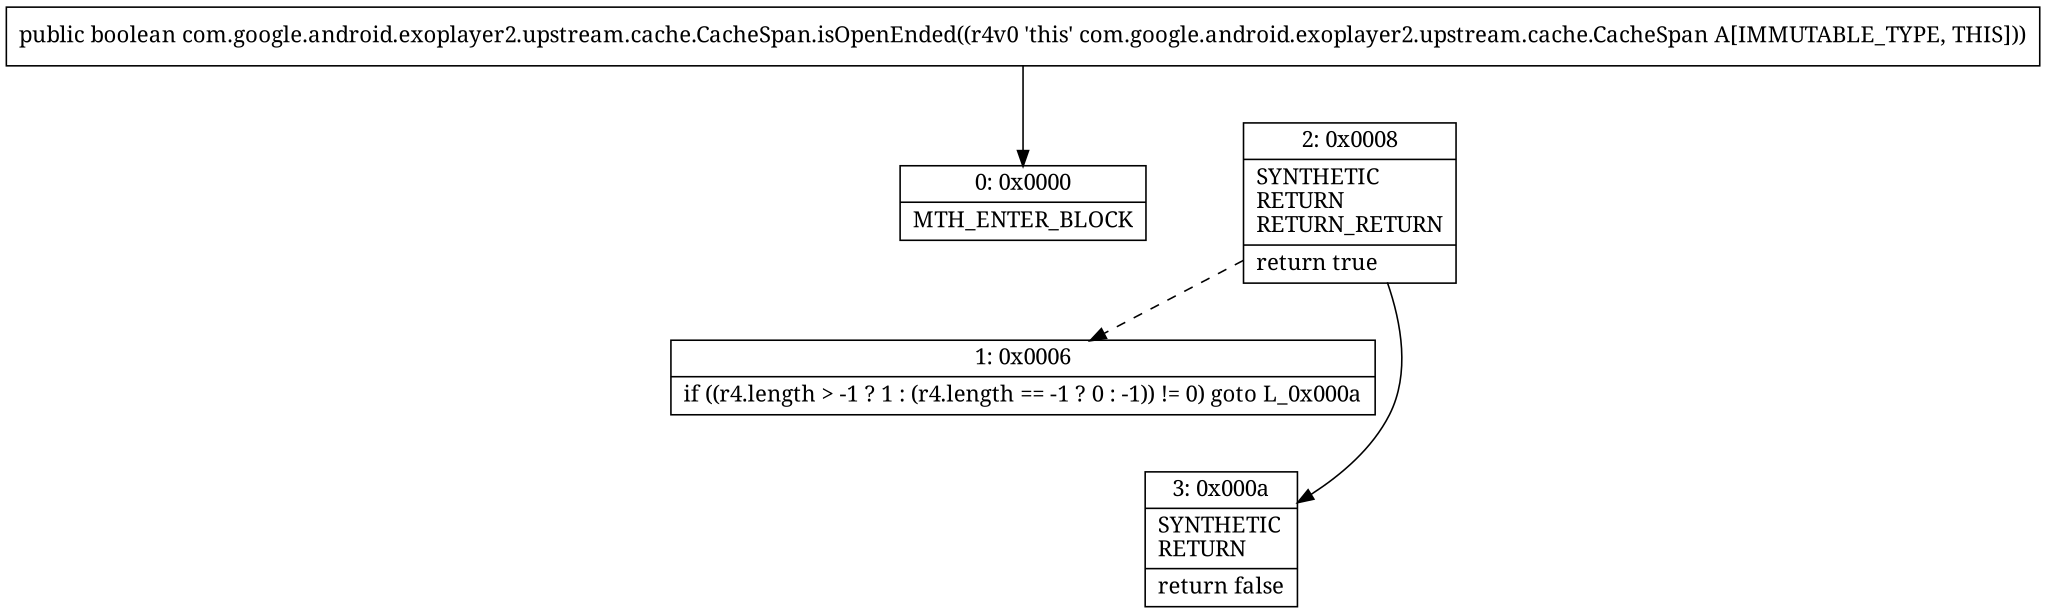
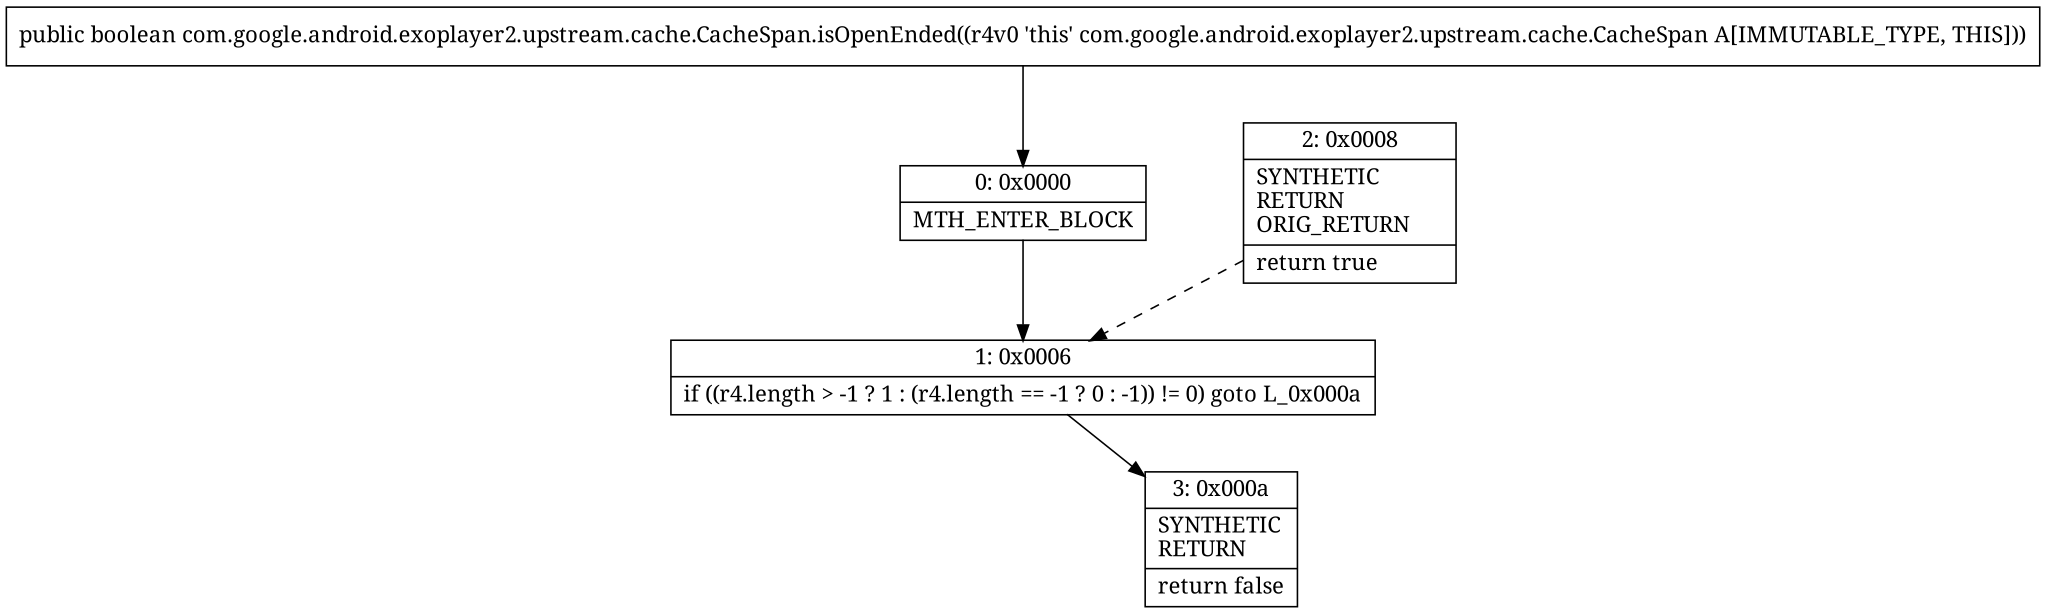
(1350, 225) -> (1333, 225)
none -> (1023, 282)
(1394, 404) -> (1100, 440)
